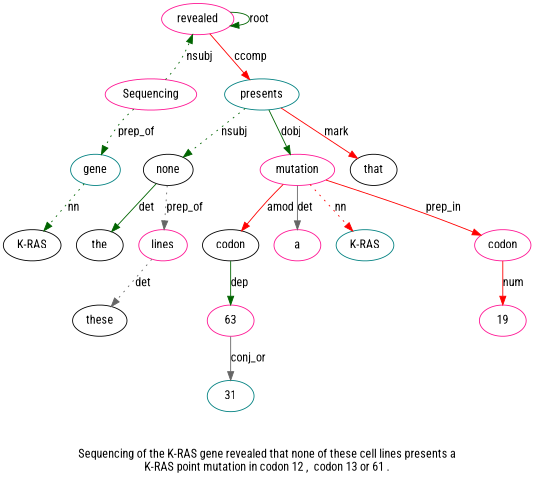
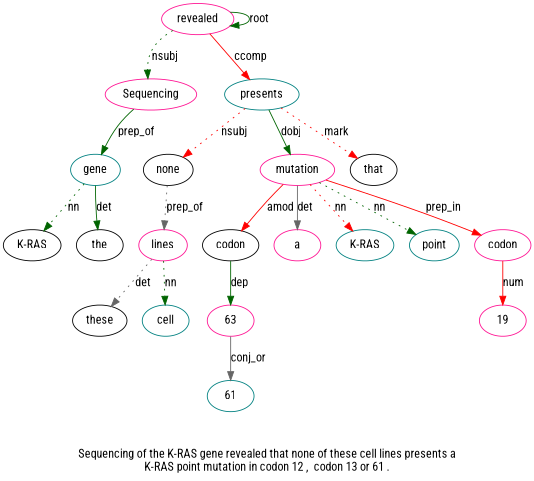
(179, 62) -> (154, 47)
(117, 126) -> (117, 126)
(218, 130) -> (218, 130)
(316, 131) -> (316, 131)
(137, 204) -> (96, 203)
none -> (434, 245)
none -> (166, 321)
(231, 396) -> (231, 396)
